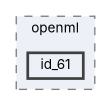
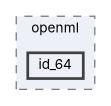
(56, 66) -> (56, 66)
